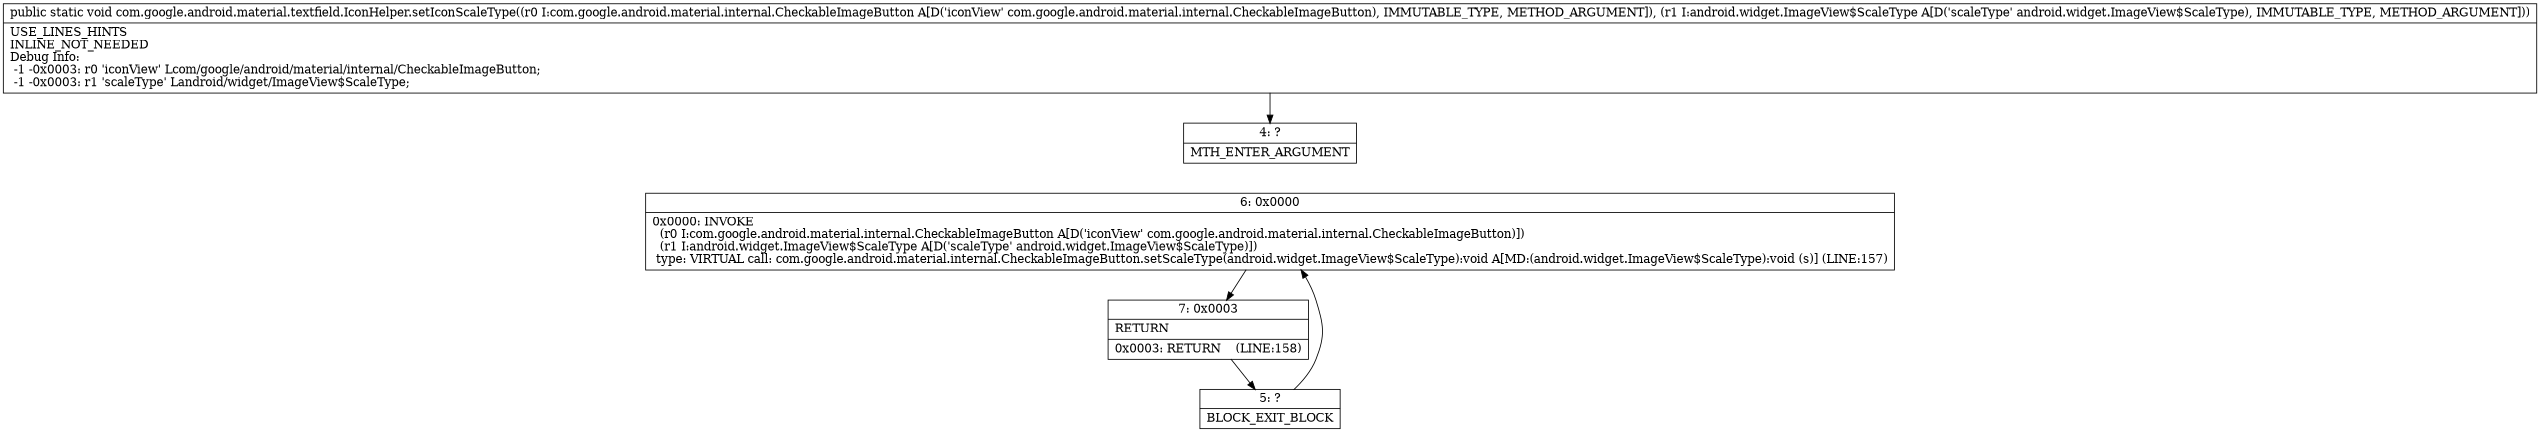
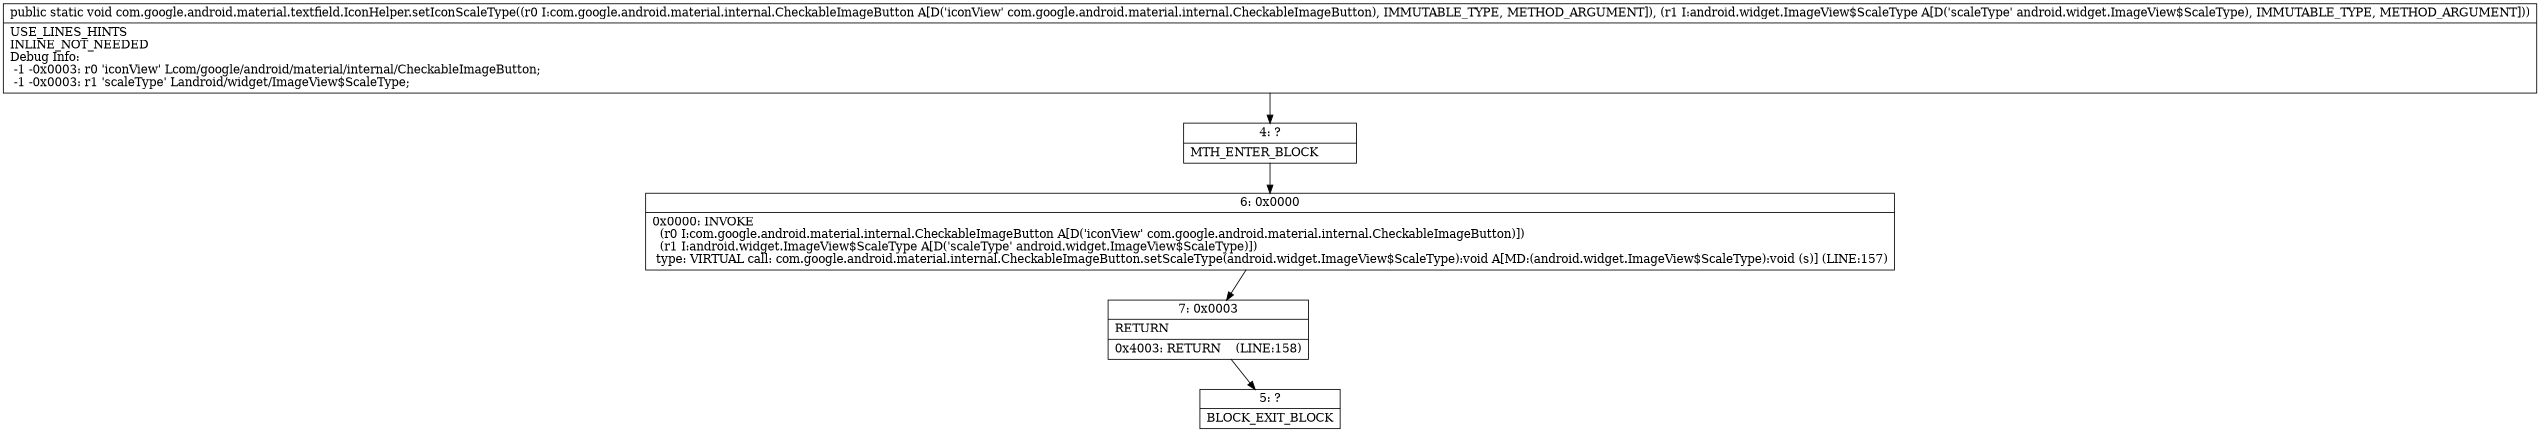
(1270, 153) -> (1255, 153)
(1322, 336) -> (1270, 174)
(1208, 349) -> (1208, 349)
